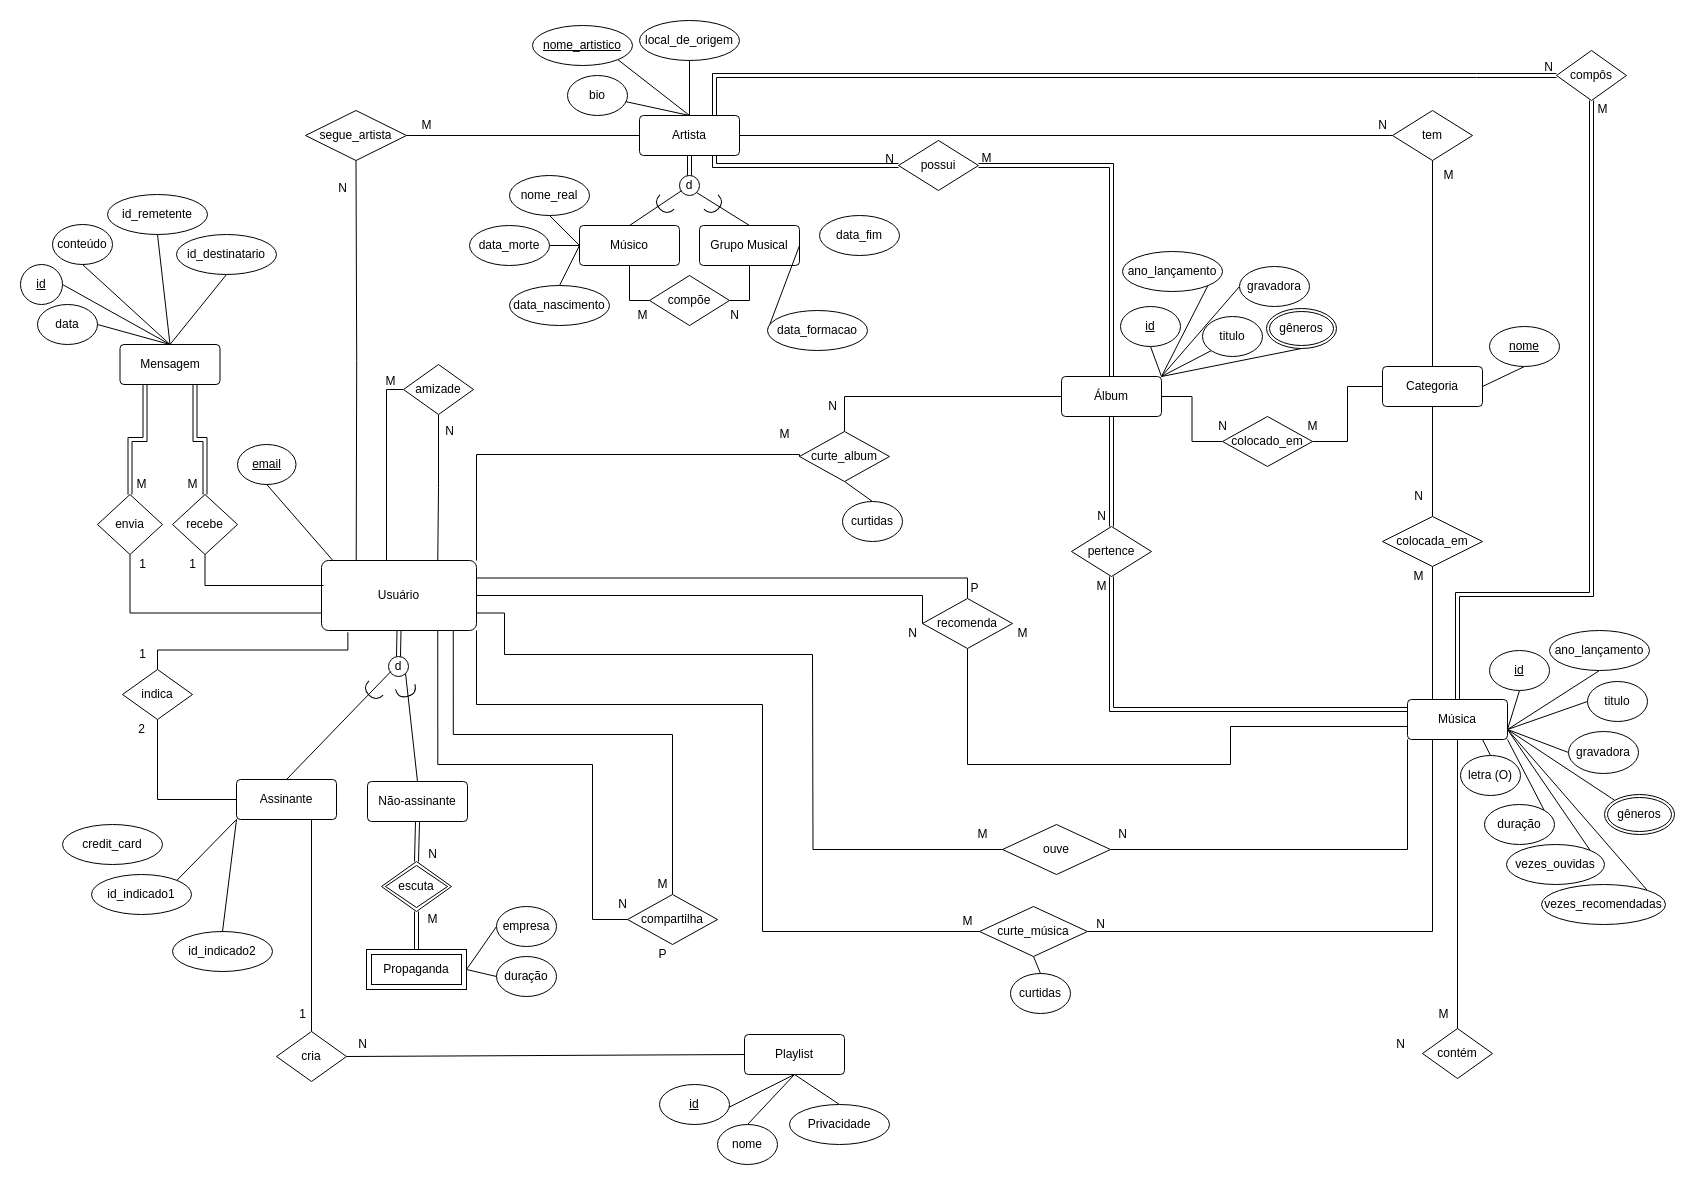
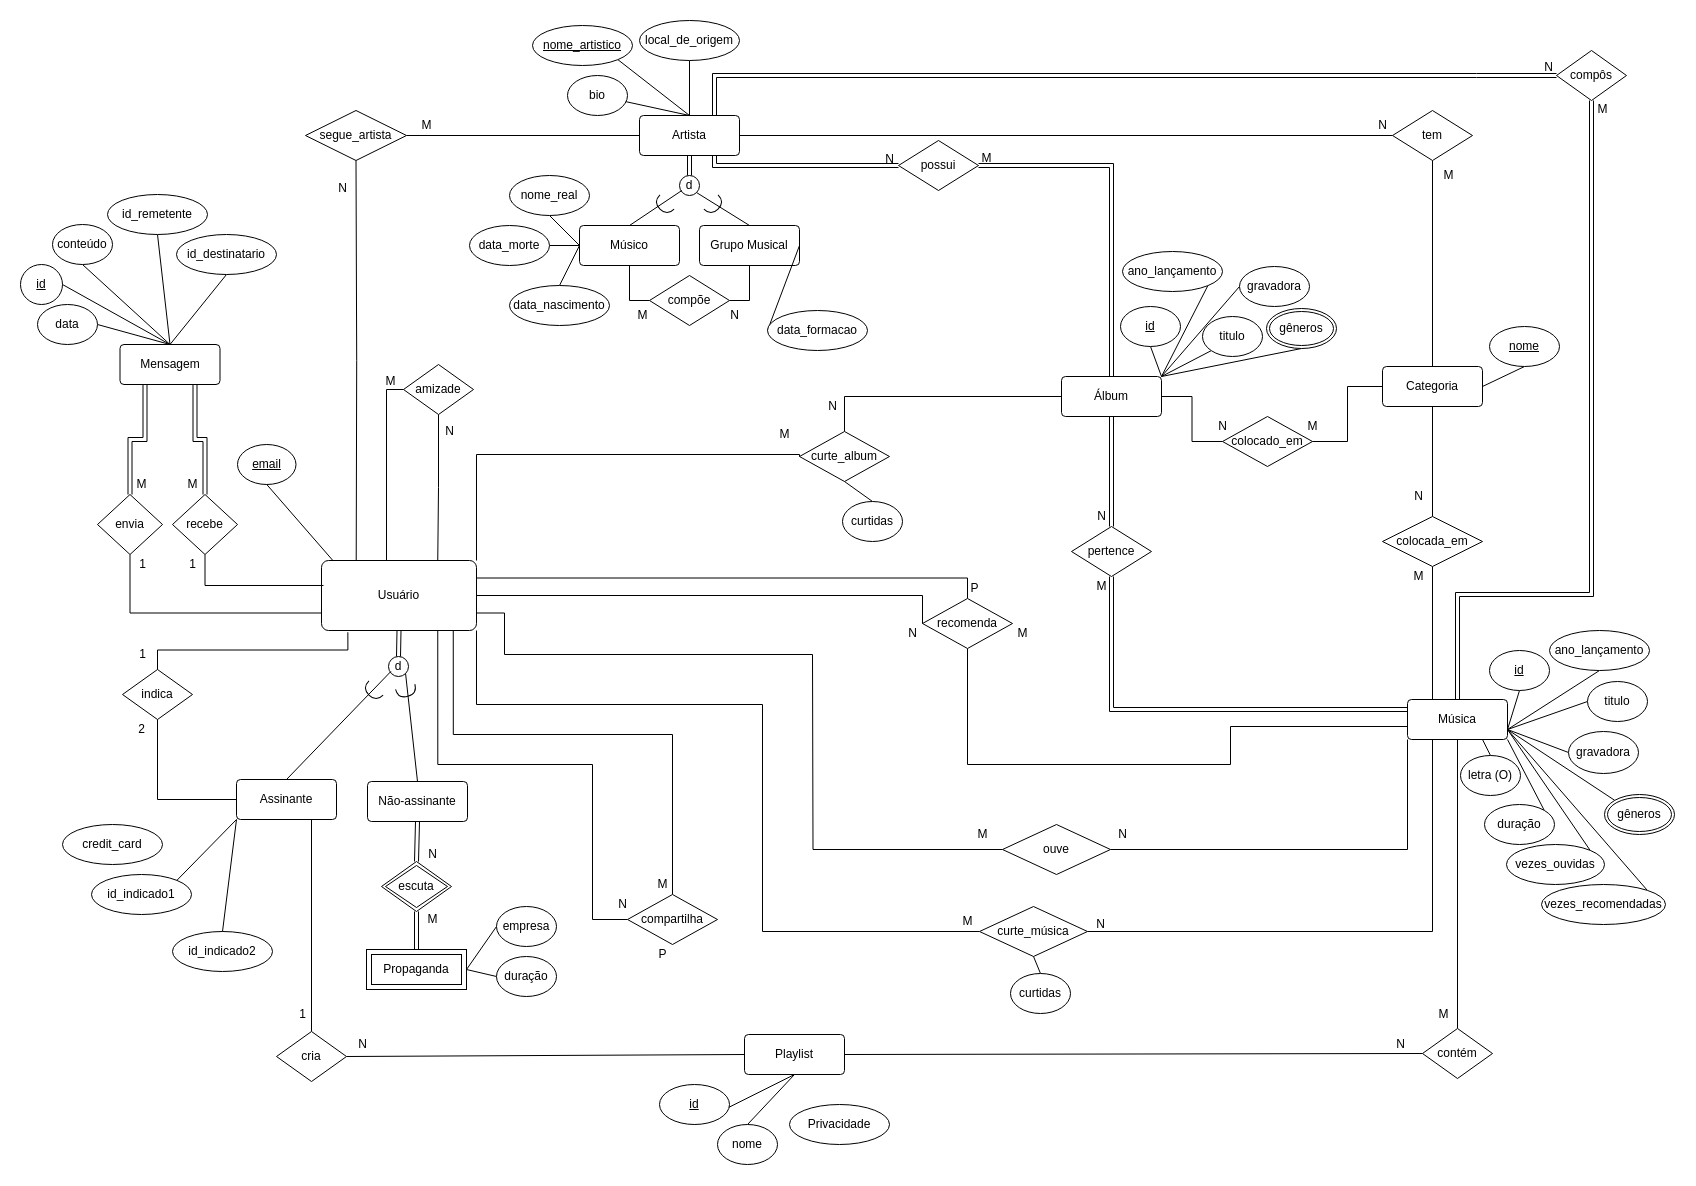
(860, 236) -> none
none -> (1134, 1054)
(818, 1090) -> none
